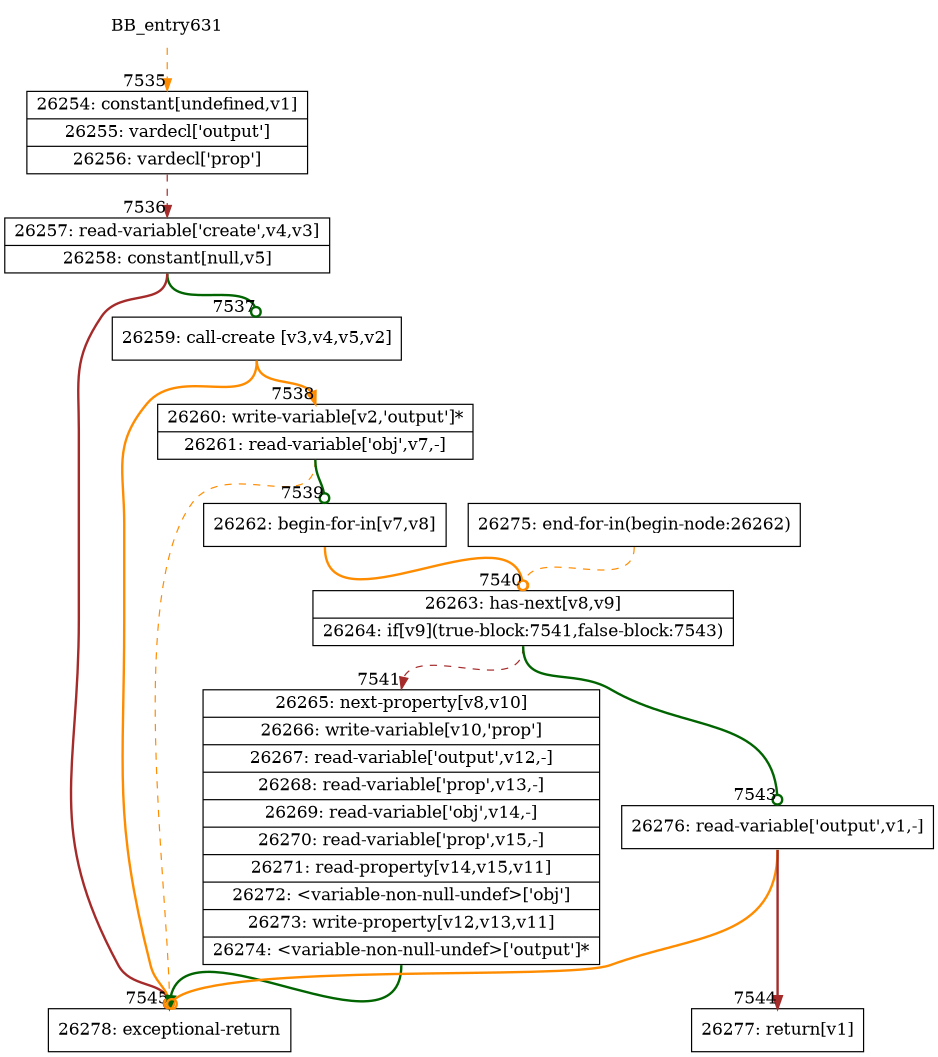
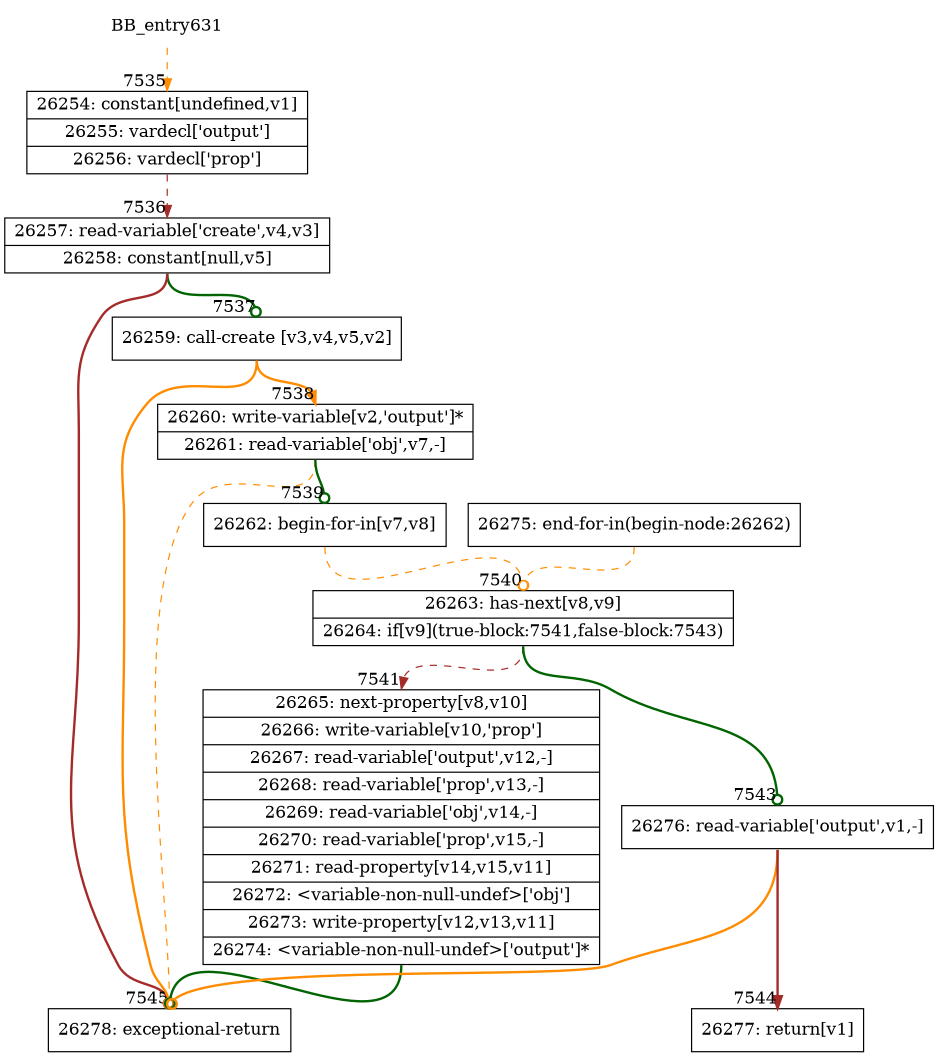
(419, 570) -> (419, 570)
(291, 988) -> (290, 988)
